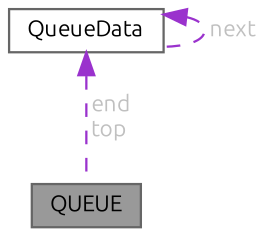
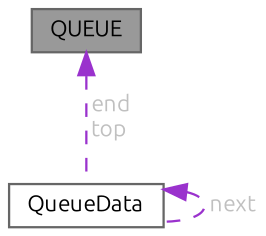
(86, 130) -> (86, 130)
